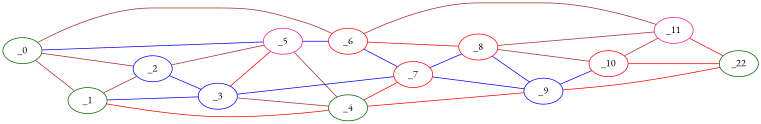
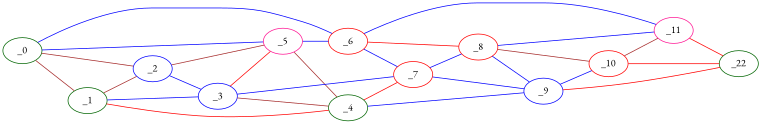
(509, 3) -> (509, 3)
(184, 8) -> (184, 8)
(576, 39) -> (576, 39)
(446, 99) -> (446, 99)
